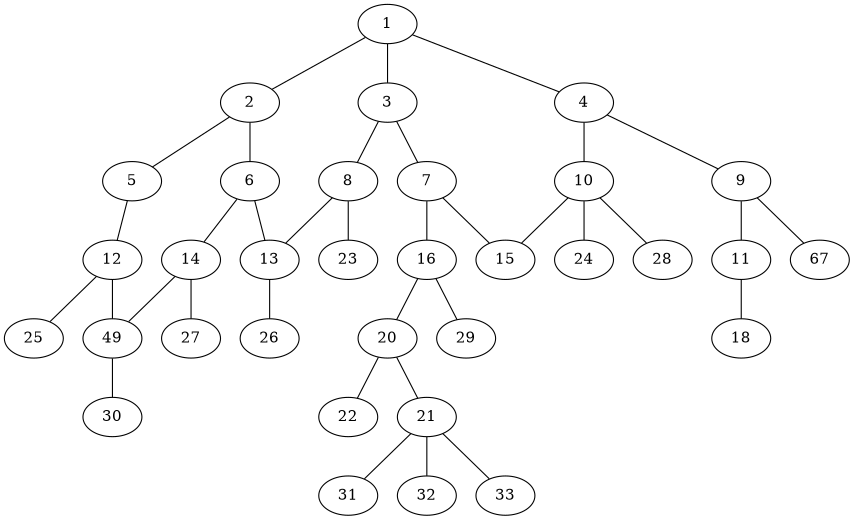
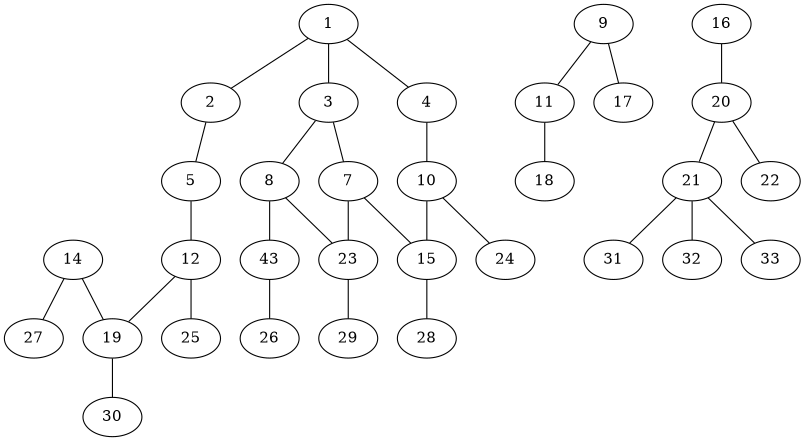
(663, 142) -> none
(250, 181) -> none
(623, 220) -> (427, 299)
(427, 221) -> (348, 221)
(270, 260) -> (270, 260)
(820, 260) -> (623, 103)
(447, 299) -> (348, 299)
(112, 338) -> (112, 338)
